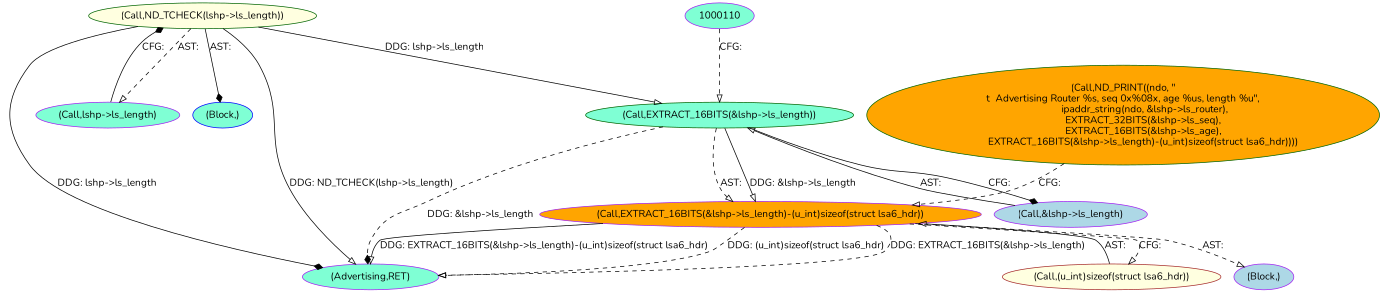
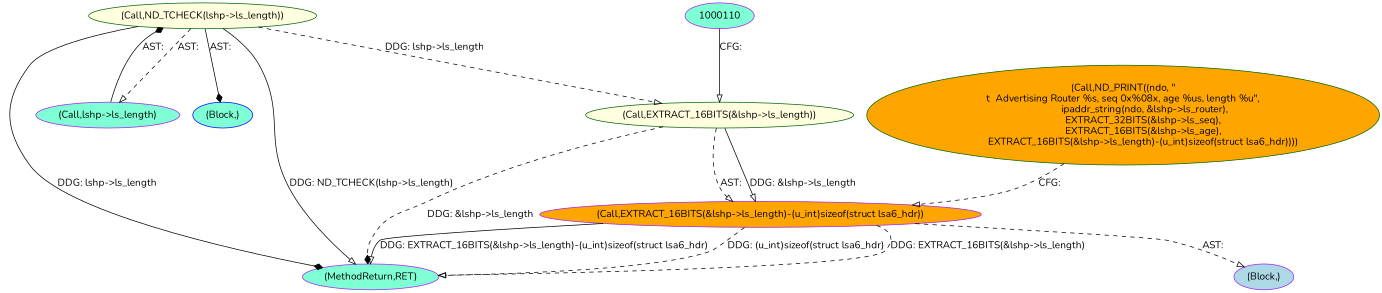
(155, 47) -> (155, 47)
(720, 62) -> (720, 62)
(456, 65) -> (456, 65)
(720, 115) -> (720, 115)
(1071, 214) -> none
(371, 277) -> (371, 277)
(1112, 277) -> none
